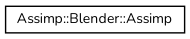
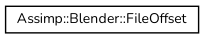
(95, 20) -> (102, 20)
